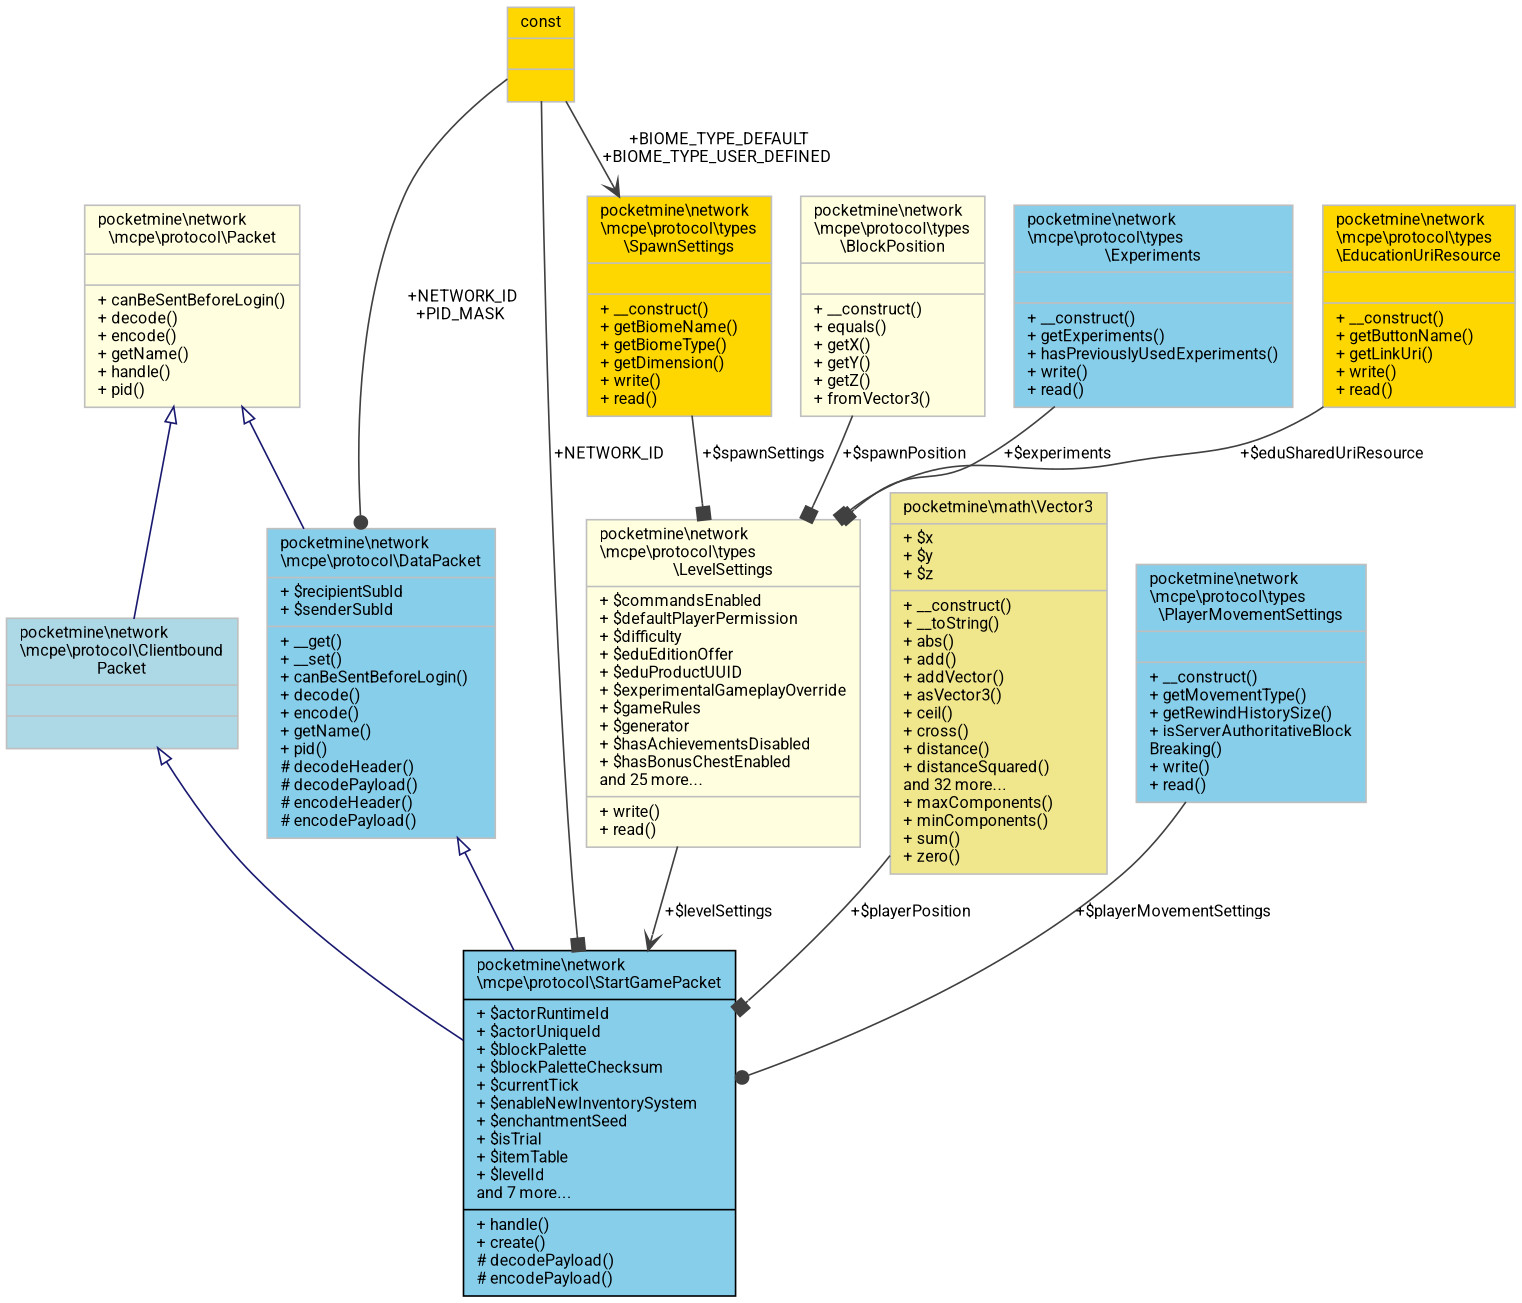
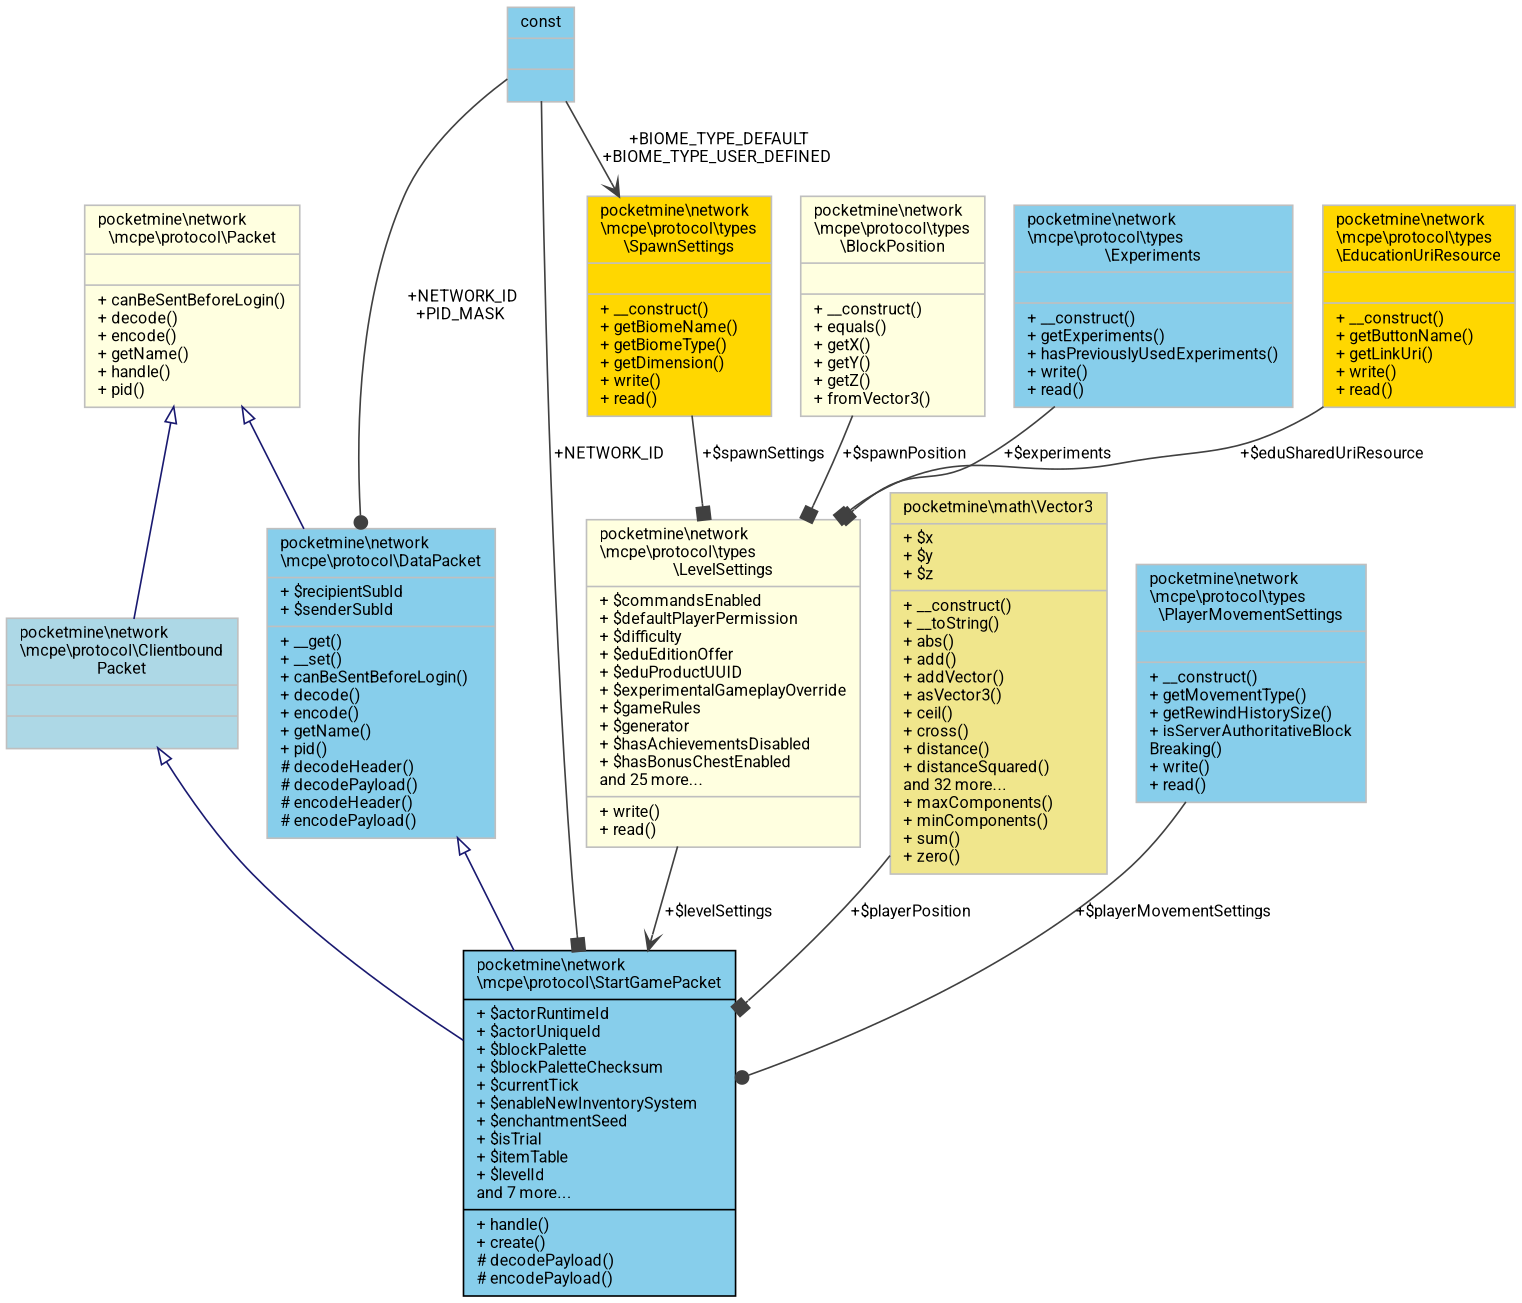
(541, 55) -> (541, 55)
